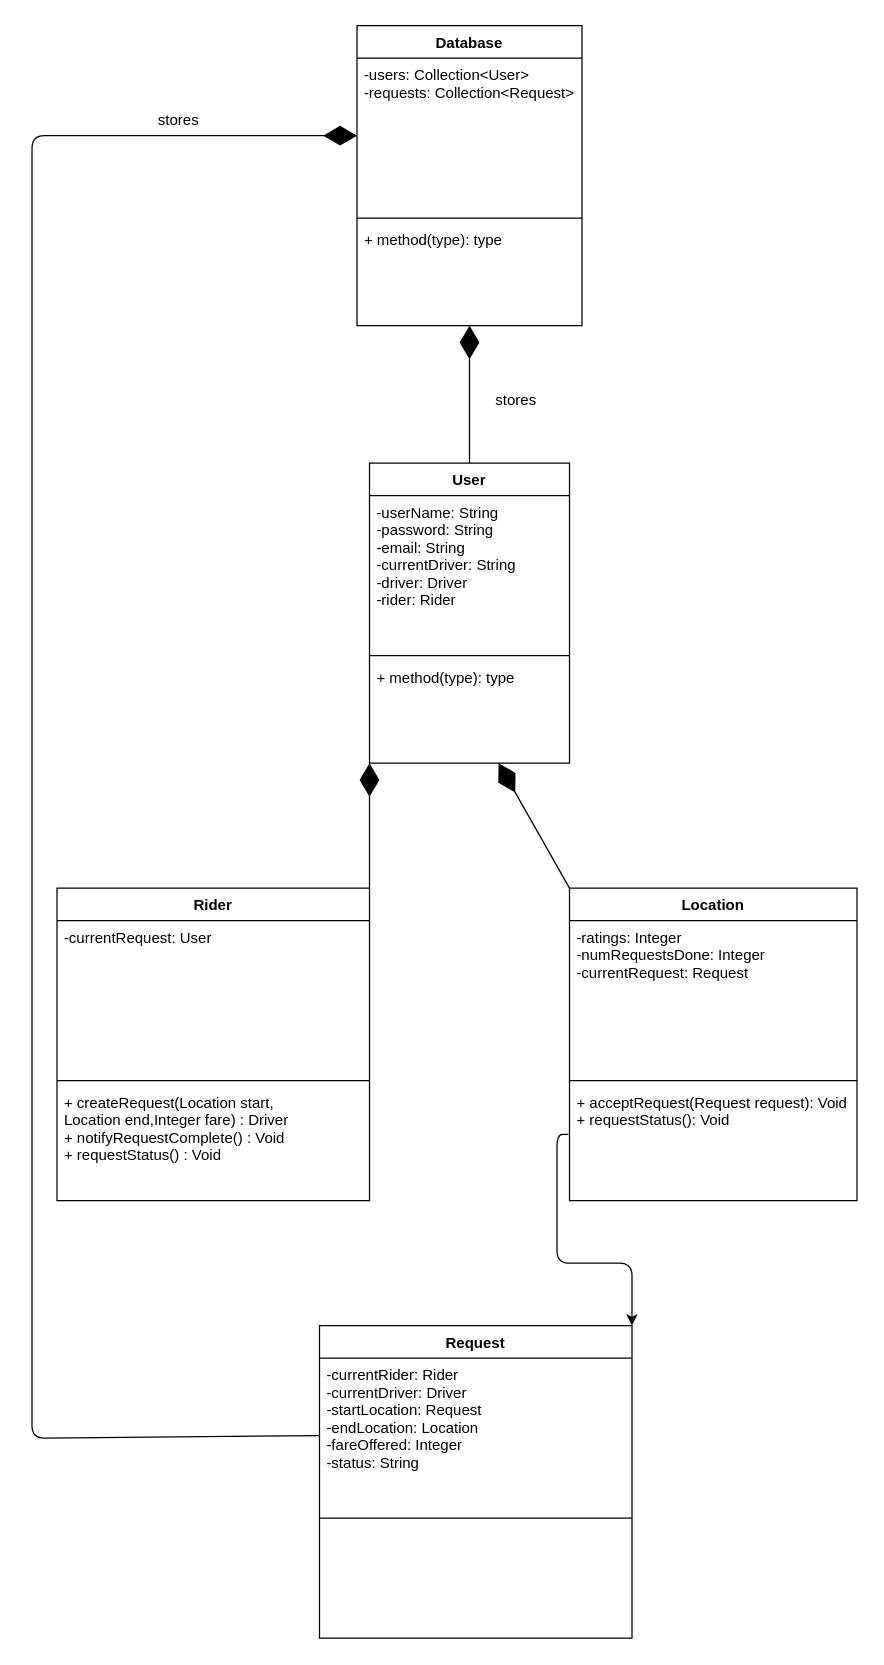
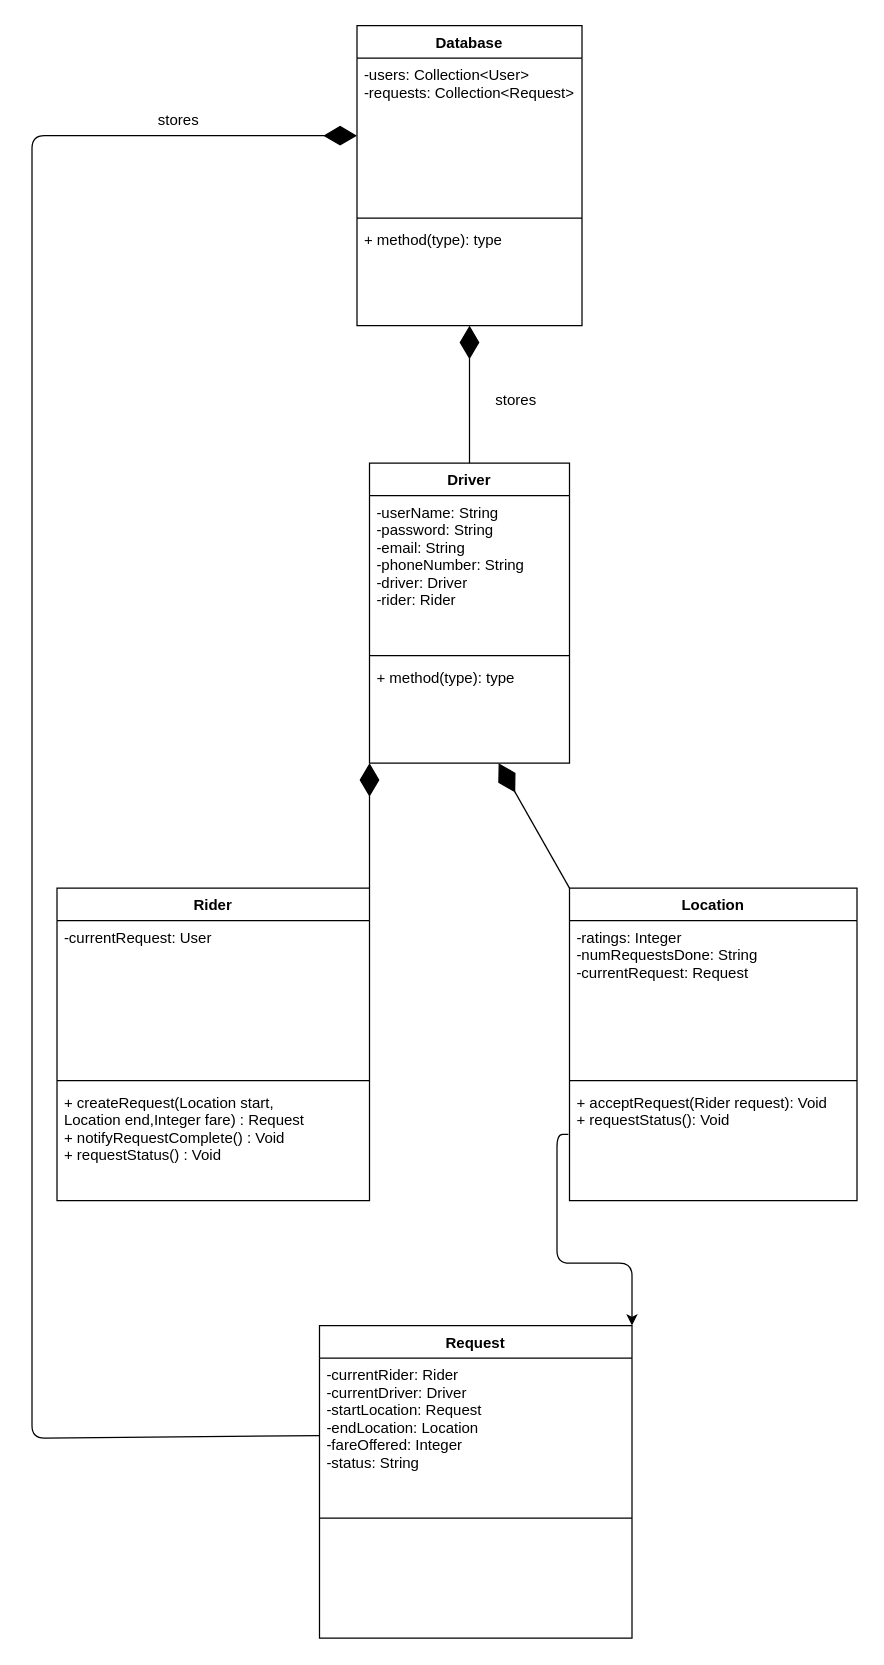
(469, 480) -> (469, 480)
(442, 513) -> (442, 513)
(642, 938) -> (642, 938)
(186, 1103) -> (186, 1103)
(726, 1103) -> (716, 1103)
